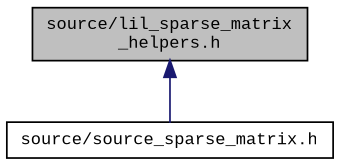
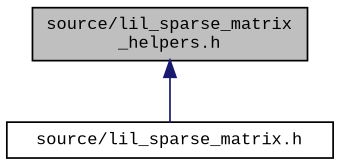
(170, 140) -> (170, 140)
